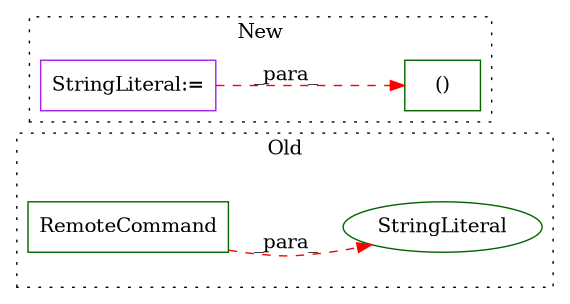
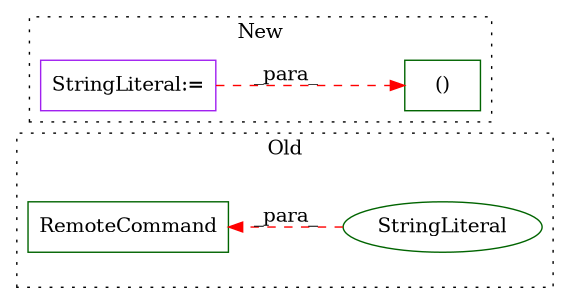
(293, 256) -> (293, 227)
